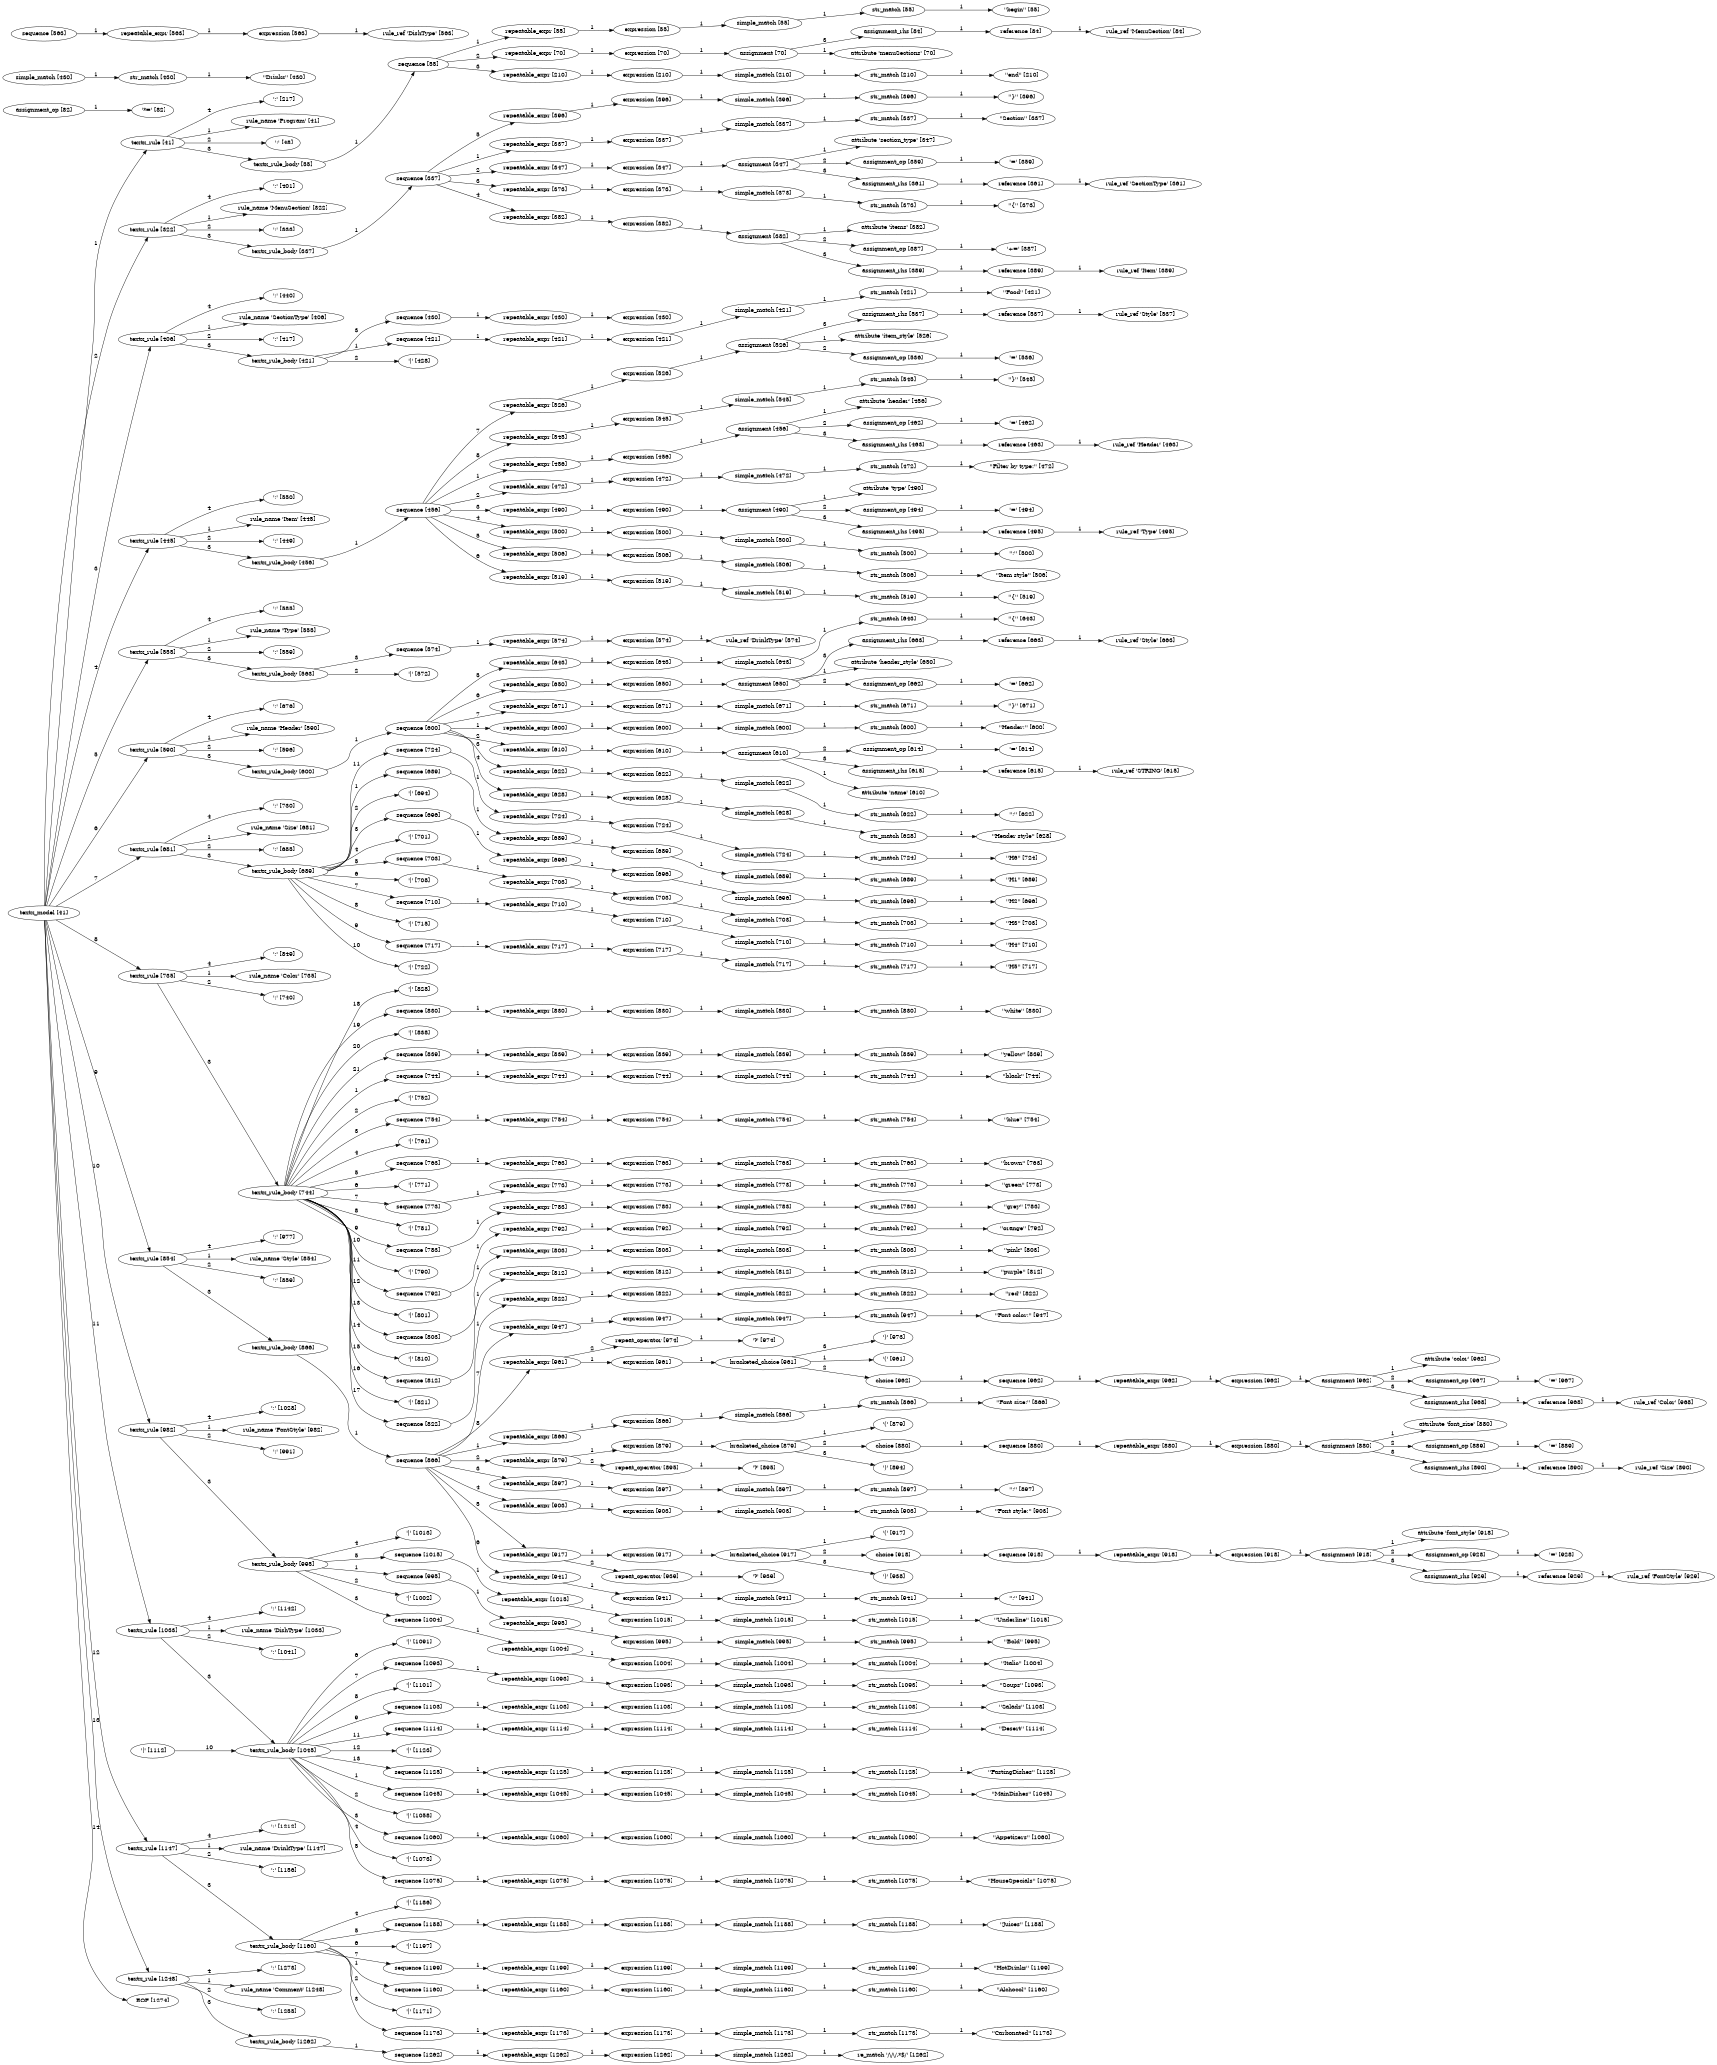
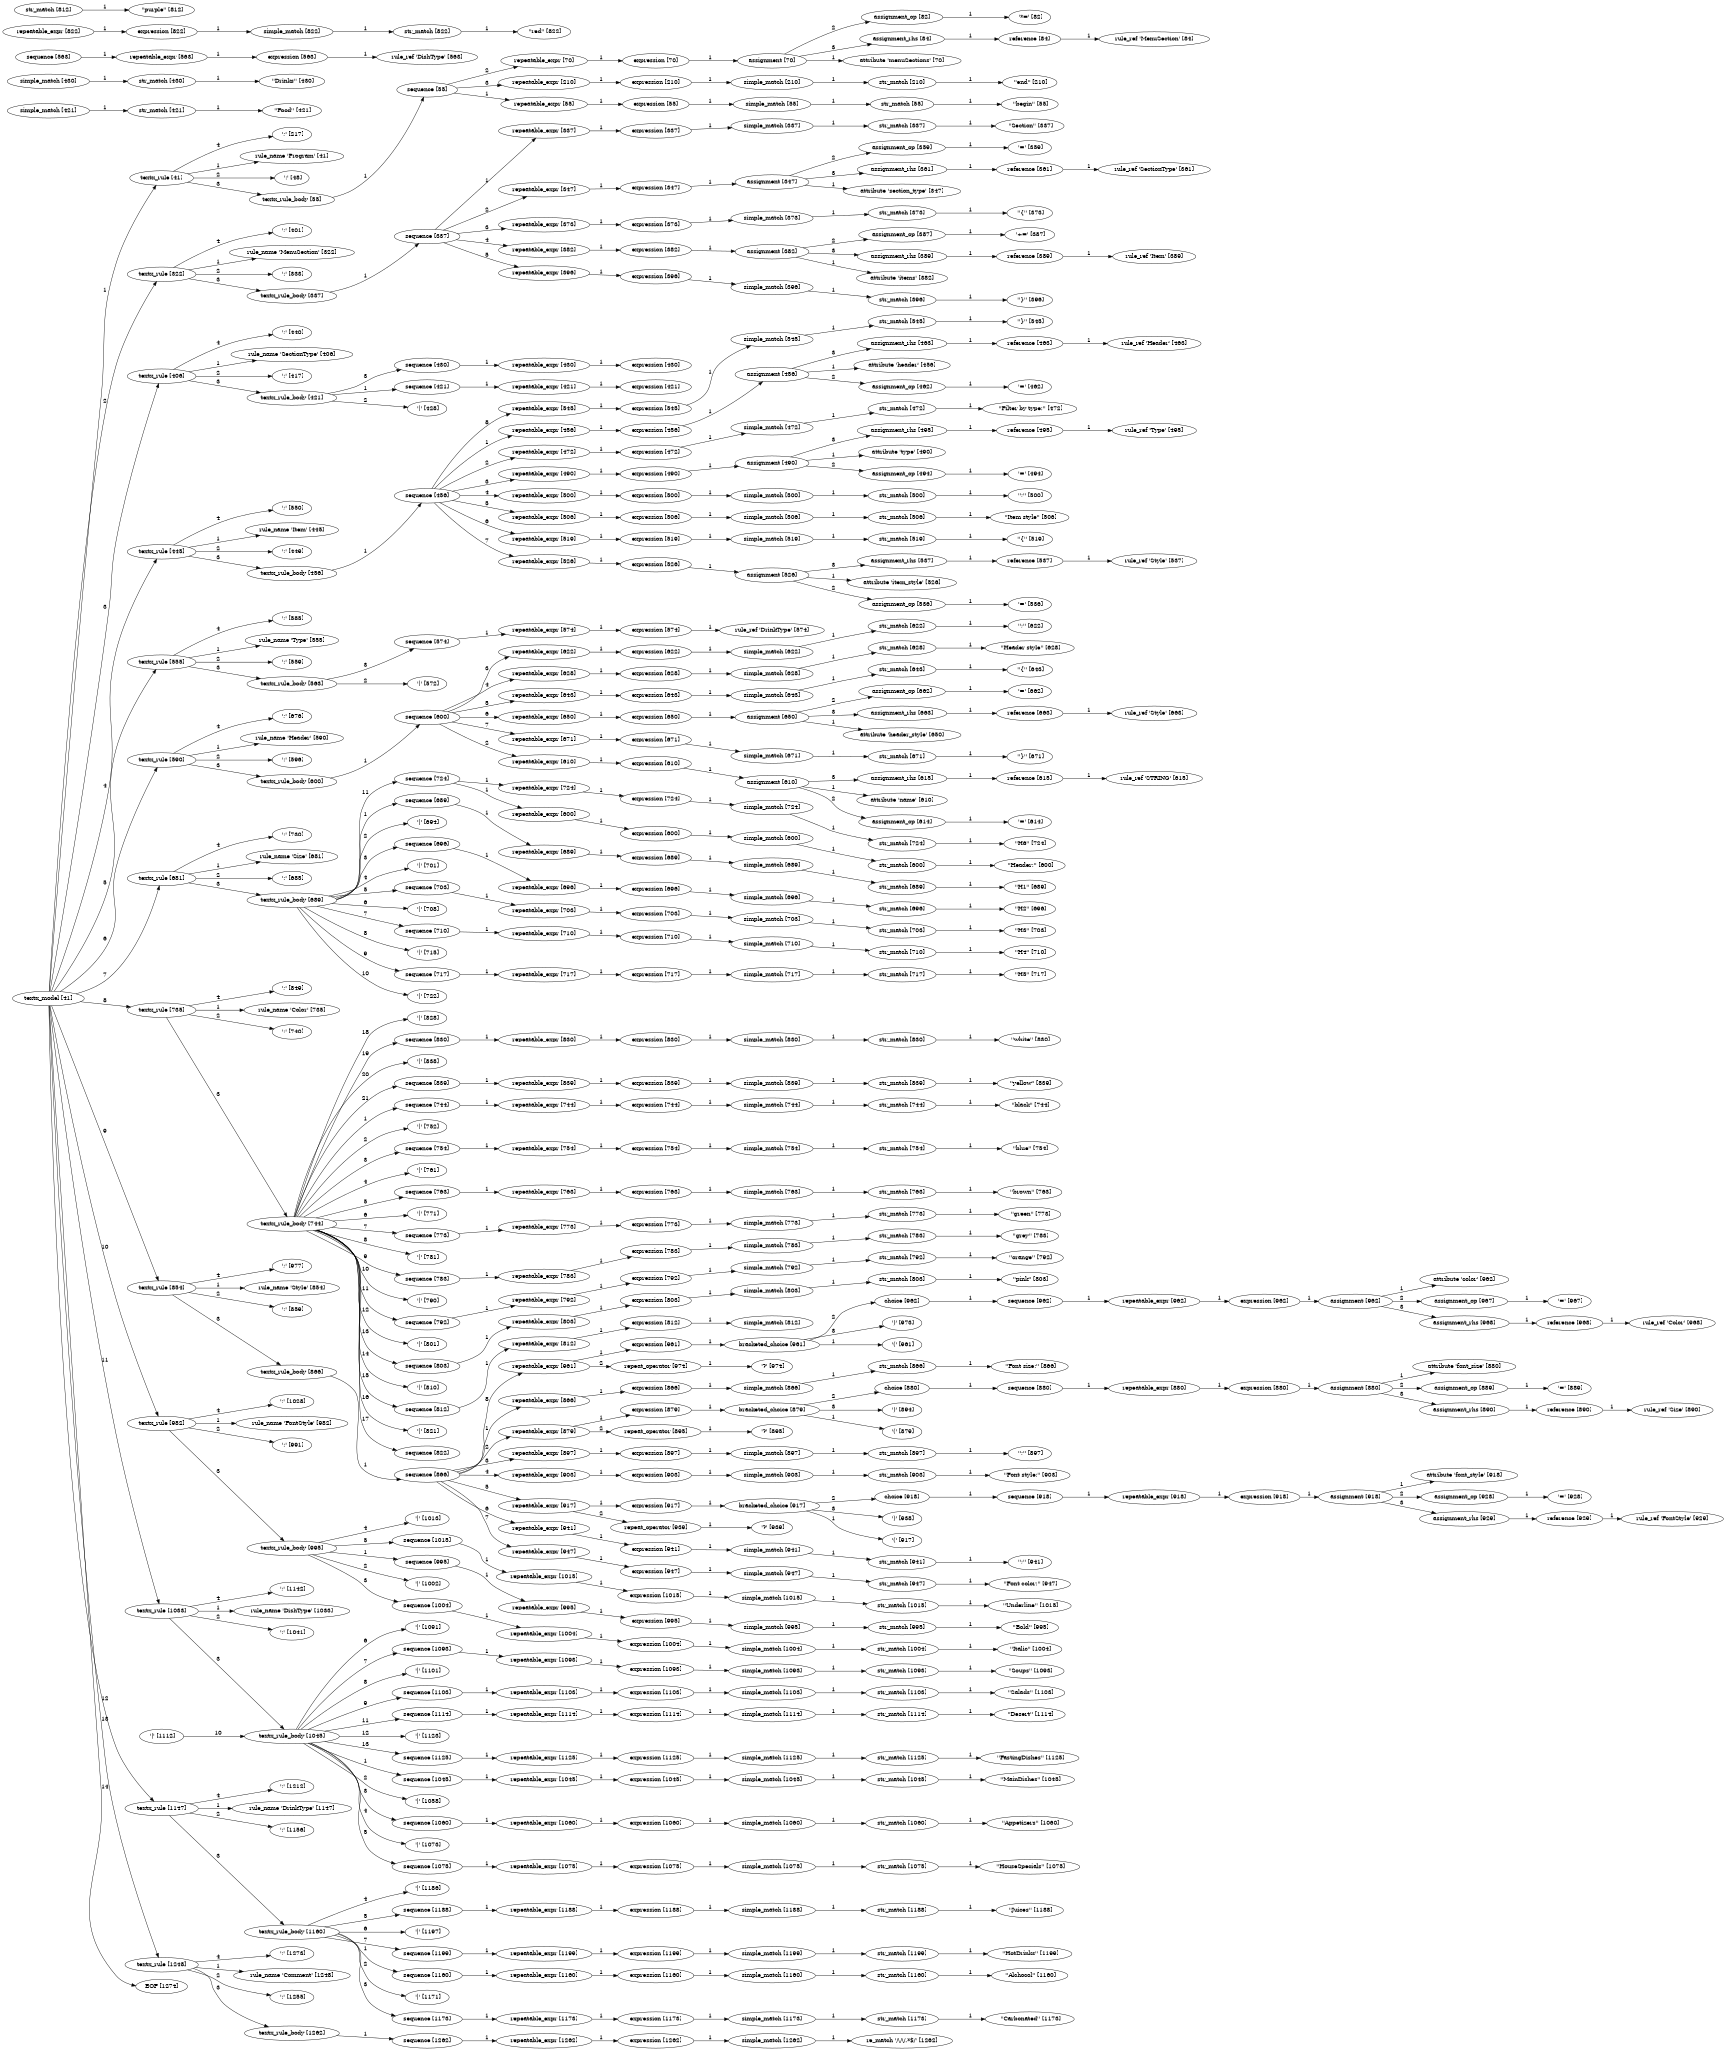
none -> (824, 35)
(703, 326) -> none
(468, 728) -> (486, 794)
(830, 1272) -> none
(475, 1366) -> none
